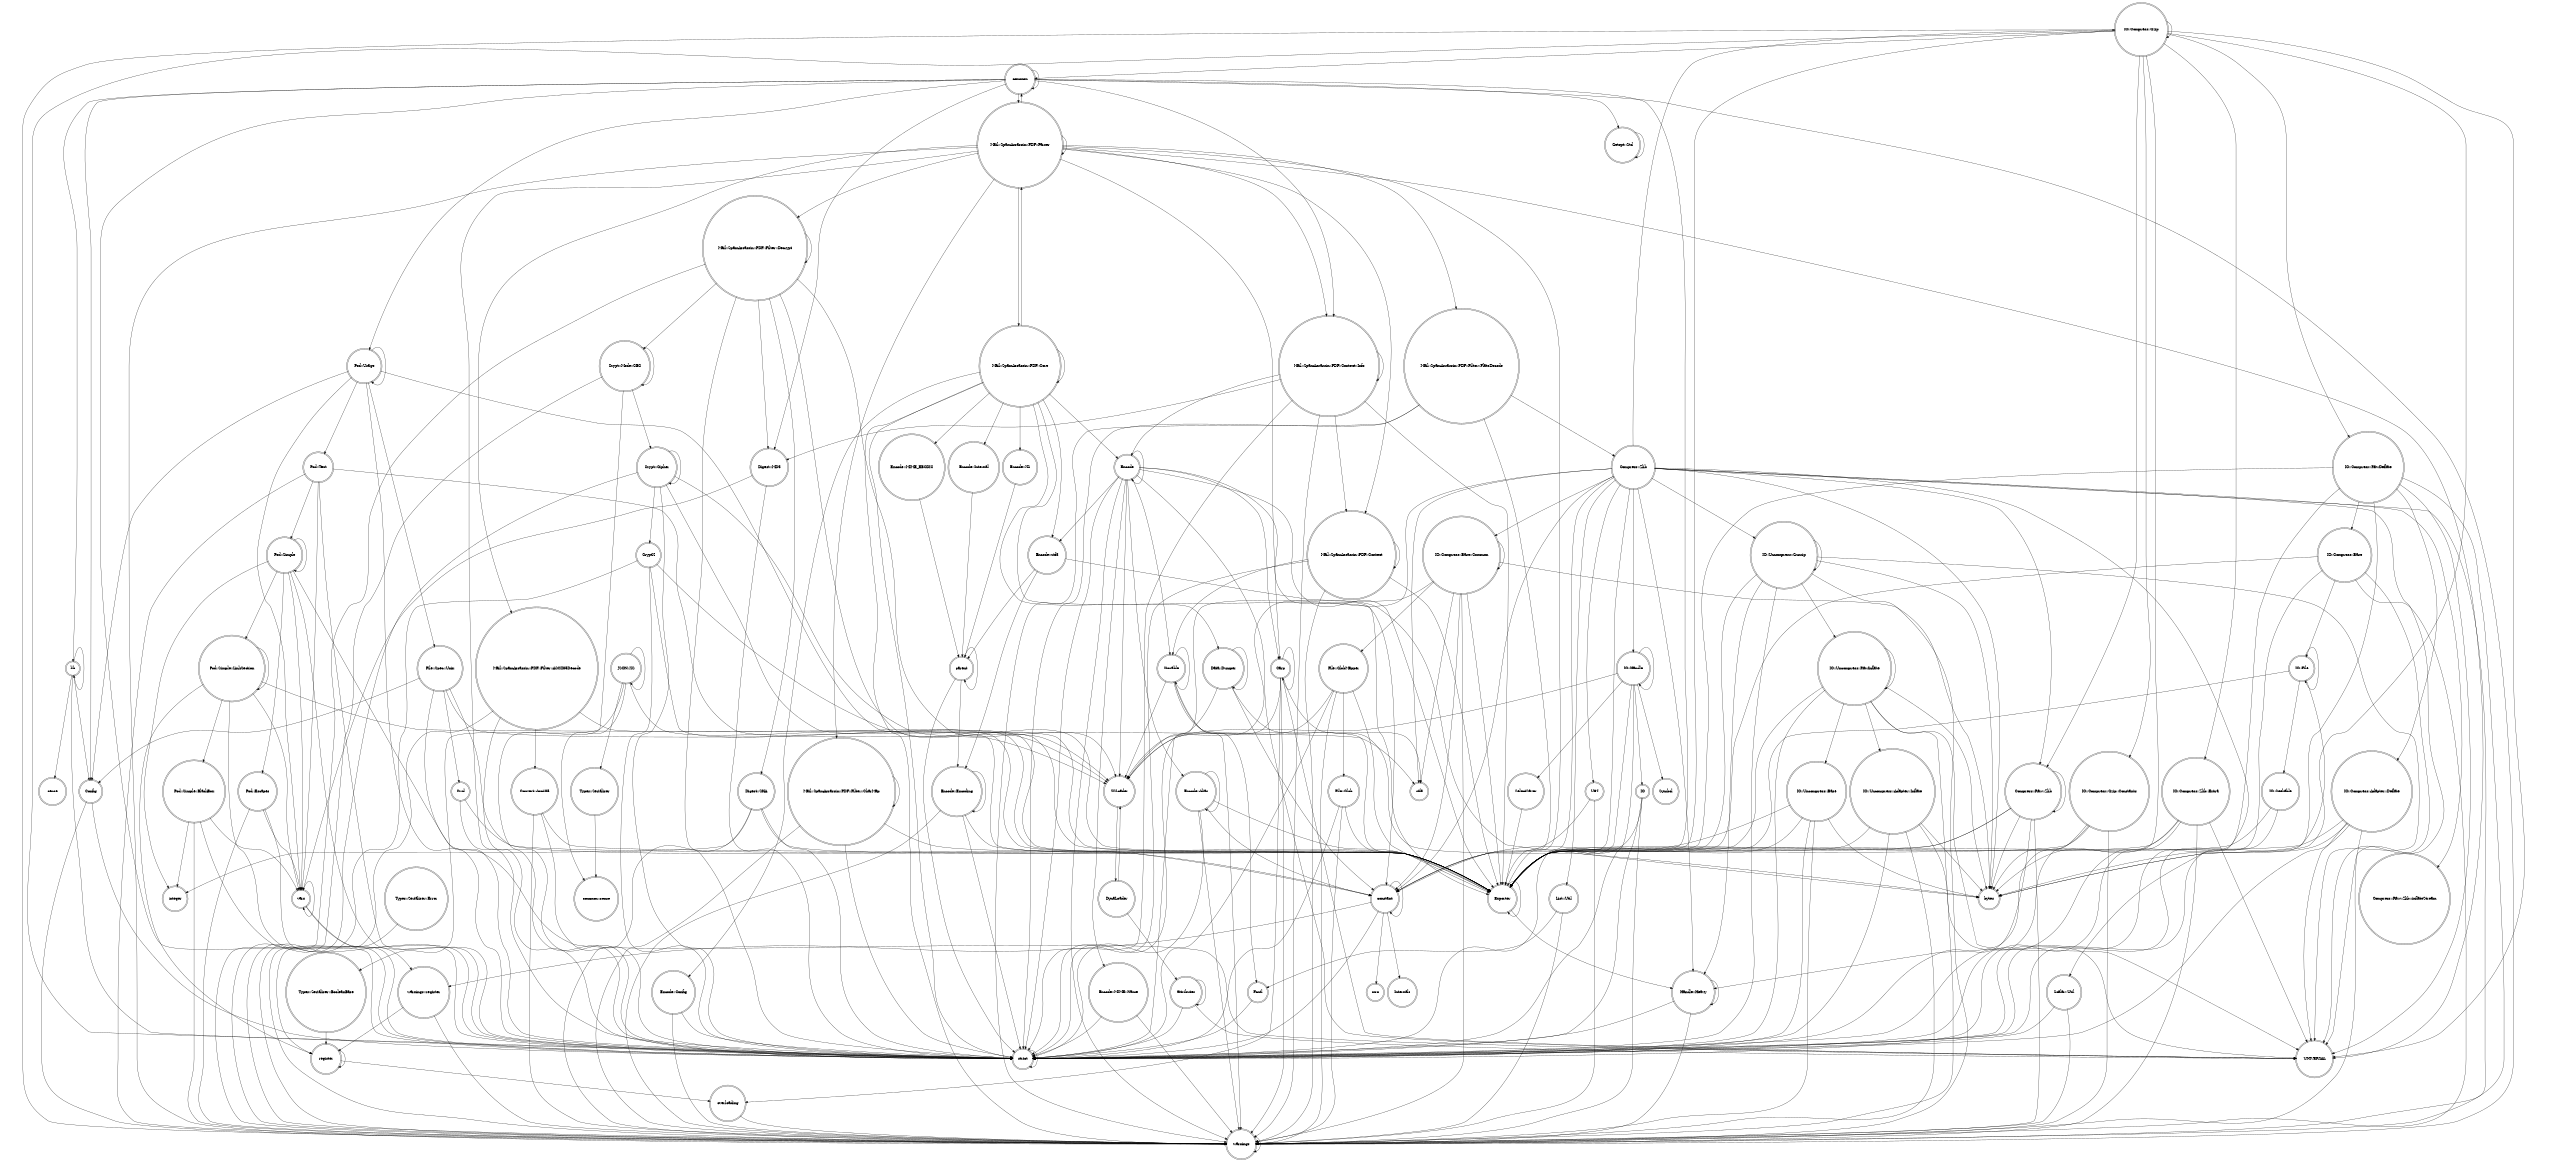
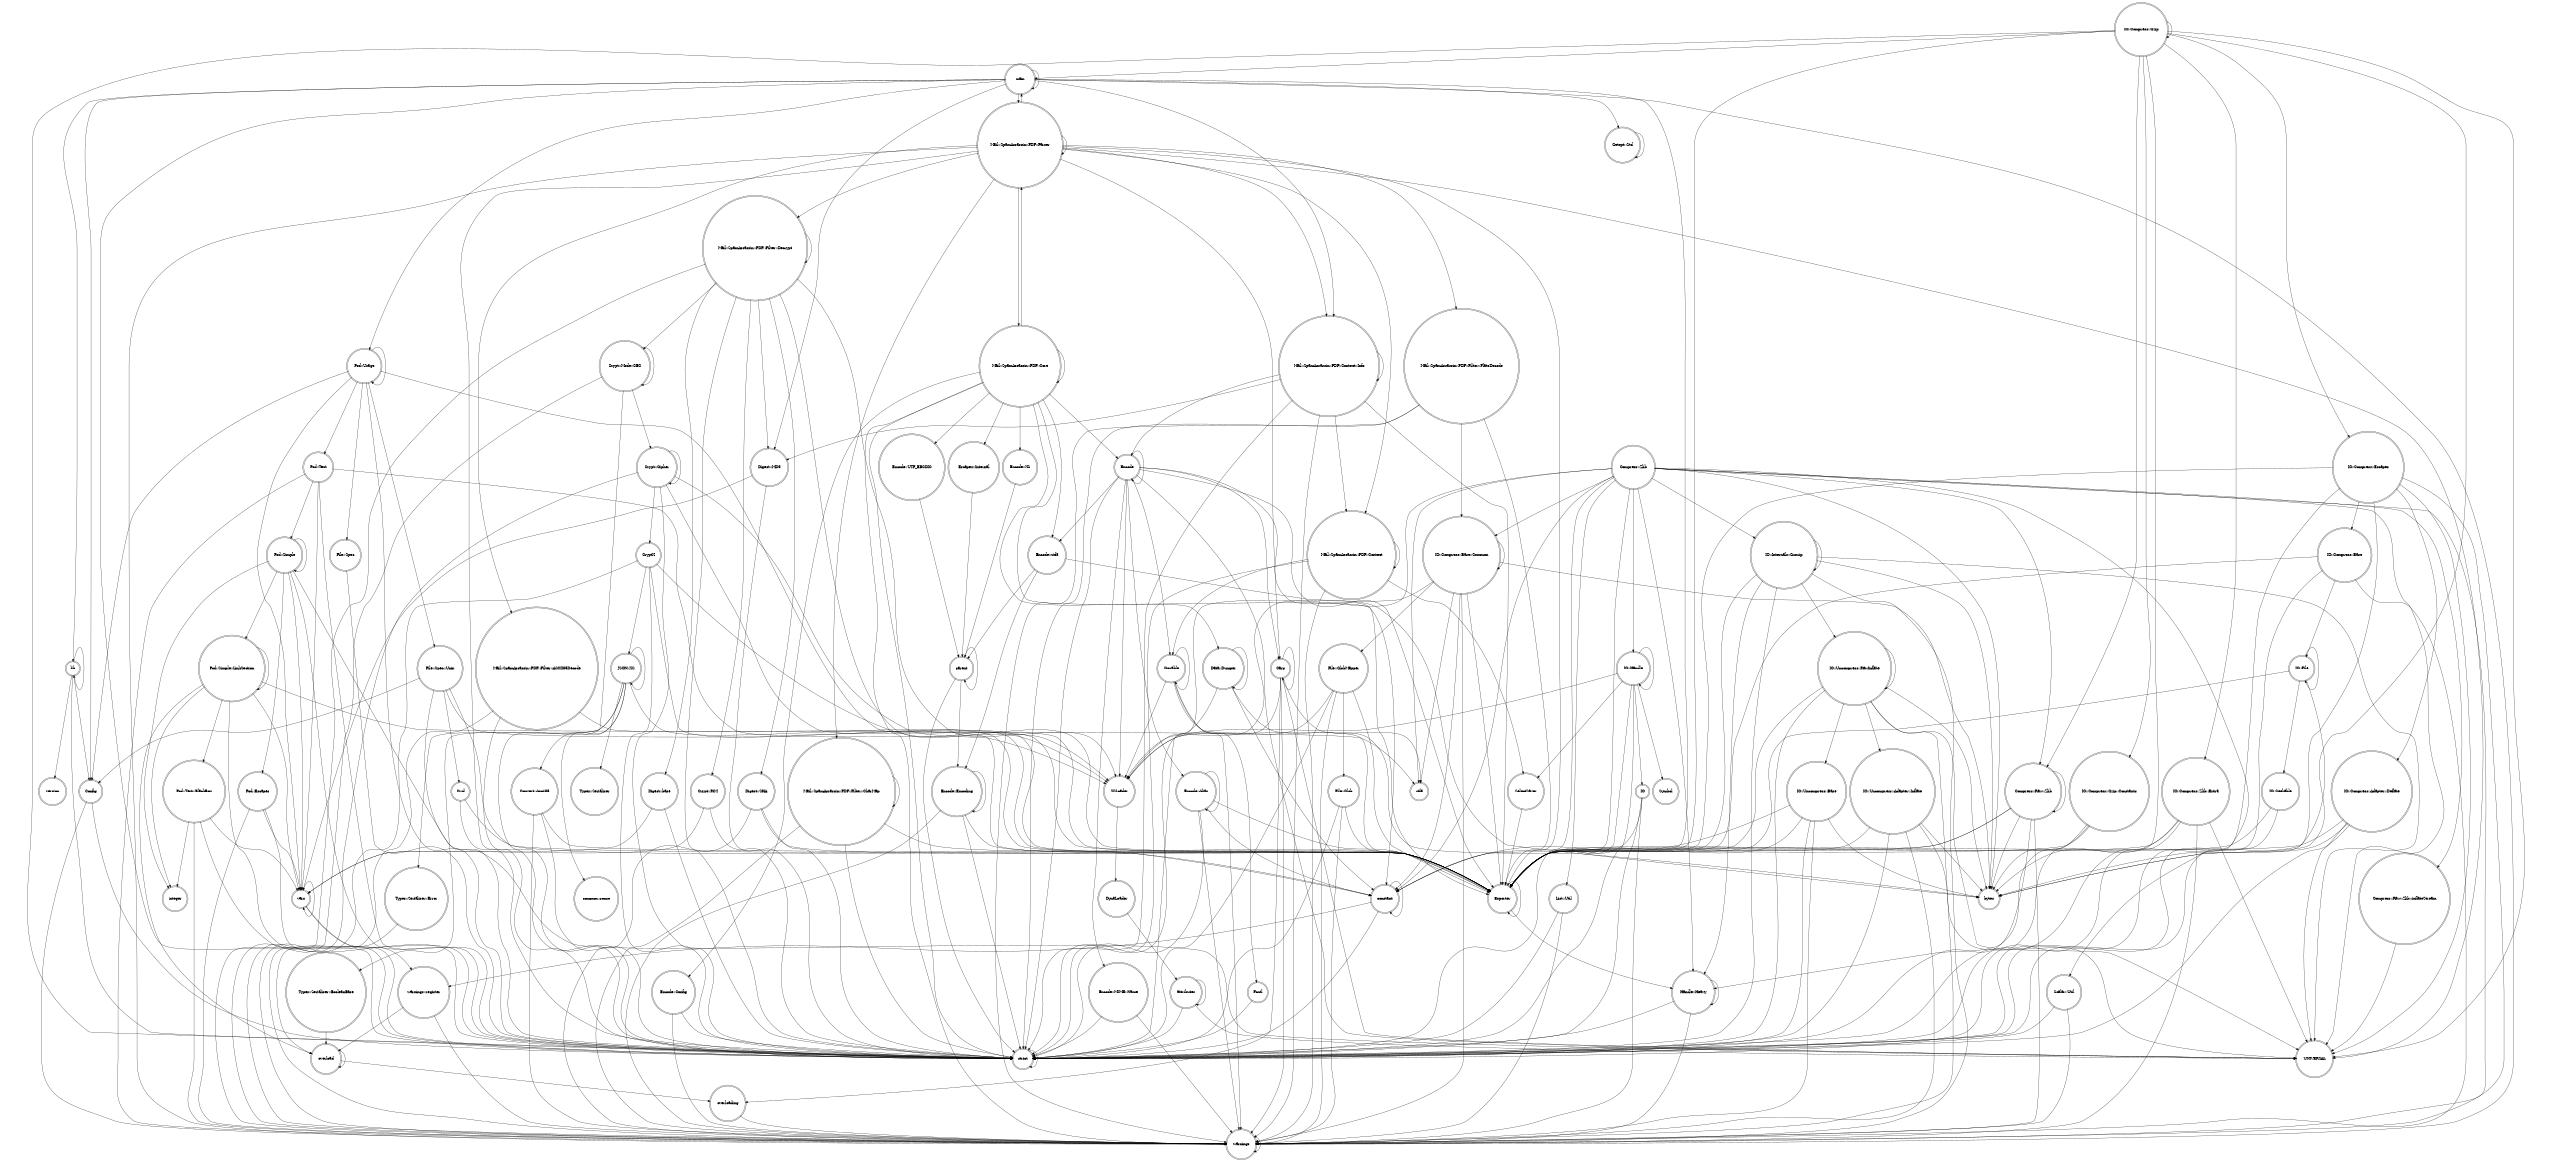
(1707, 58) -> none
(1020, 79) -> (1020, 79)
(23, 154) -> none
(1562, 425) -> (1462, 469)
(912, 467) -> (912, 467)
(974, 467) -> (974, 467)
(2368, 467) -> (2368, 467)
none -> (345, 555)
(1784, 555) -> (1784, 555)
none -> (638, 609)
(1464, 728) -> (1483, 654)
none -> (461, 733)
(535, 748) -> (560, 739)
(53, 791) -> (53, 791)
(194, 791) -> (194, 791)
none -> (659, 791)
none -> (708, 791)
(1595, 791) -> none
(1076, 825) -> none
(2427, 836) -> (2374, 1003)
(595, 845) -> none
(1120, 845) -> none
(491, 852) -> (152, 778)
(1417, 951) -> (1414, 1040)
(1375, 992) -> none
(1402, 992) -> none
(326, 1059) -> (326, 1059)
(2037, 1124) -> none
(2030, 1127) -> none
